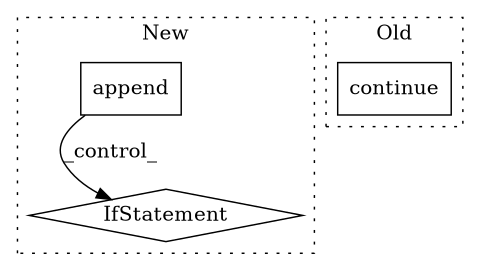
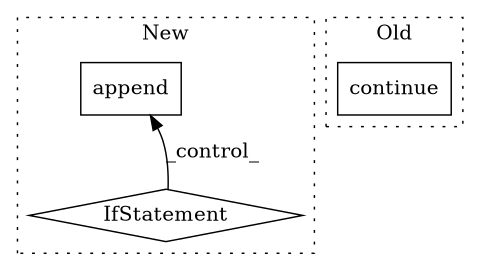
(62, 158) -> (167, 158)
